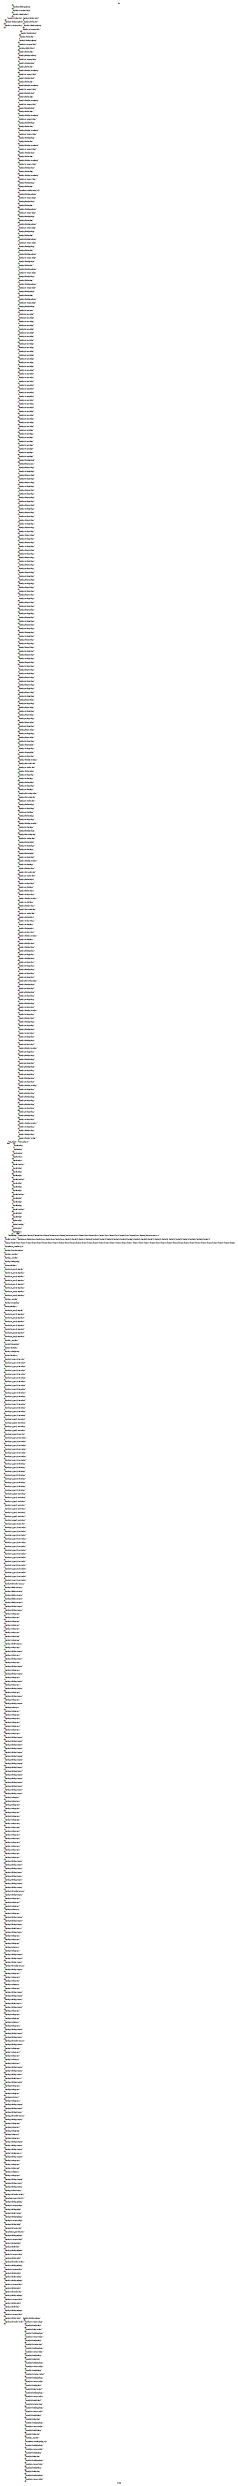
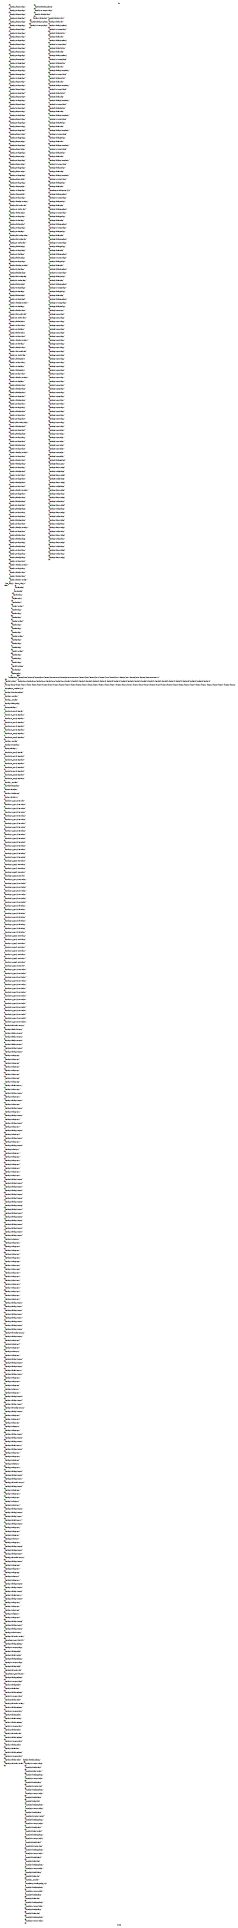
(19, 561) -> none
